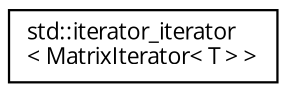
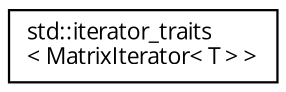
(143, 46) -> (143, 46)
